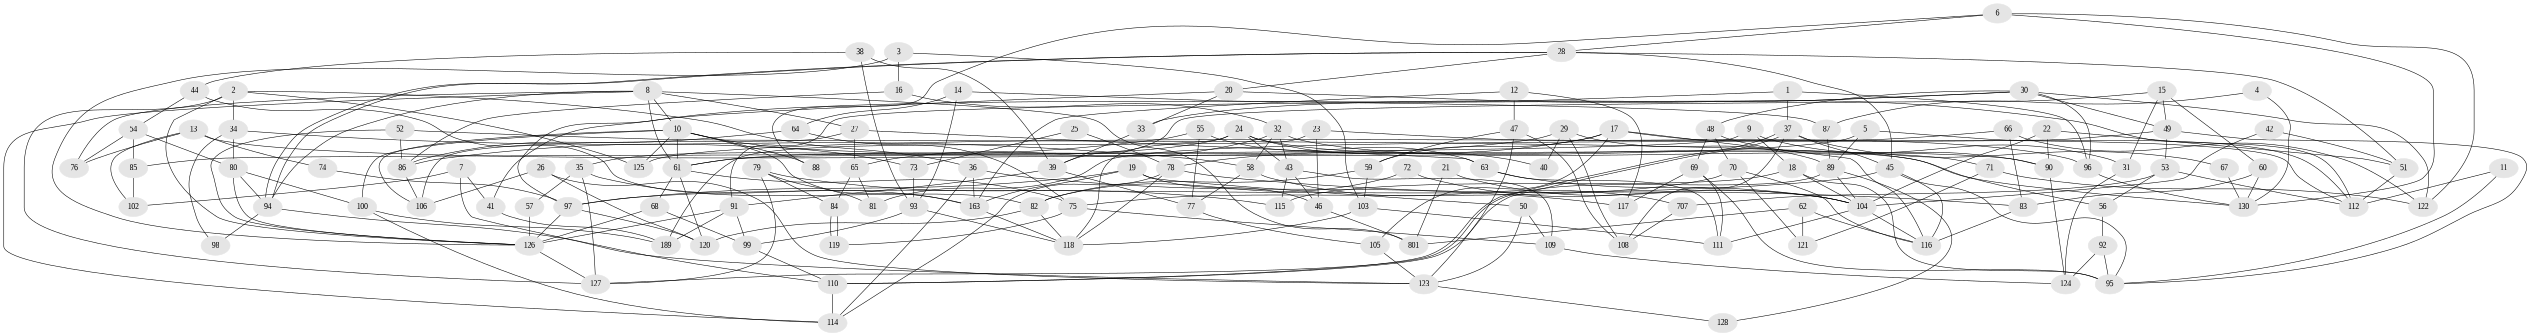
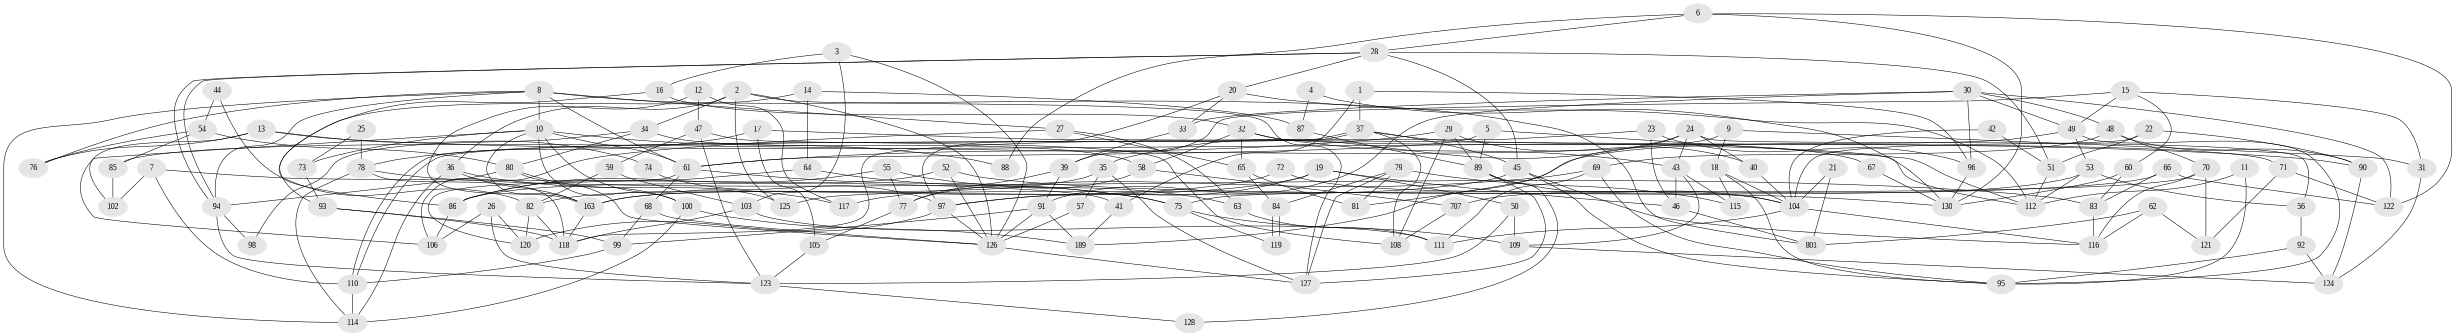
(860, 52) -> none
(1490, 147) -> none
(1851, 159) -> none
(1673, 188) -> (1774, 188)
